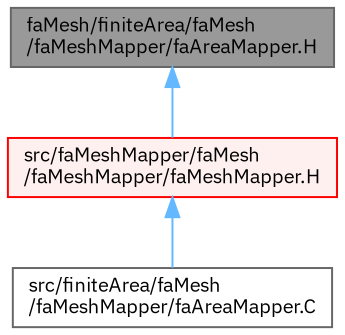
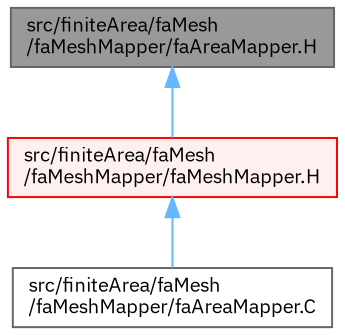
(172, 37) -> (172, 37)
(172, 168) -> (172, 168)
